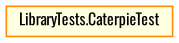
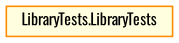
(89, 21) -> (89, 21)
